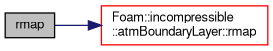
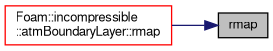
(71, 25) -> (188, 25)
